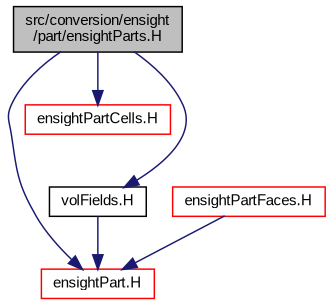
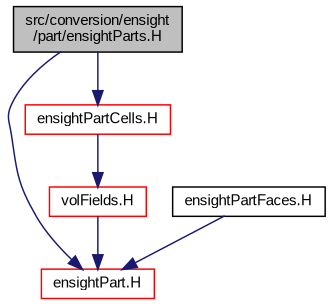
(186, 116) -> (98, 153)
(98, 202) -> (98, 202)
(249, 202) -> (249, 202)
